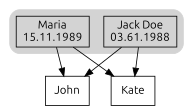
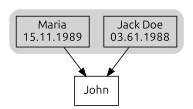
(133, 91) -> none
